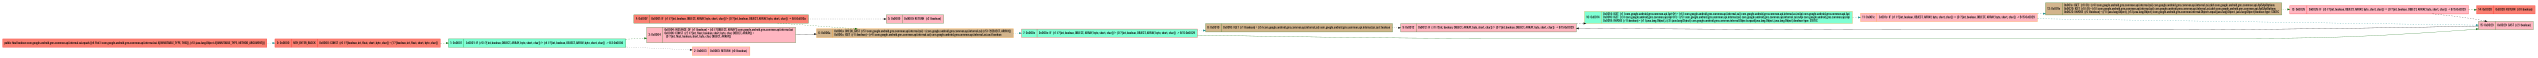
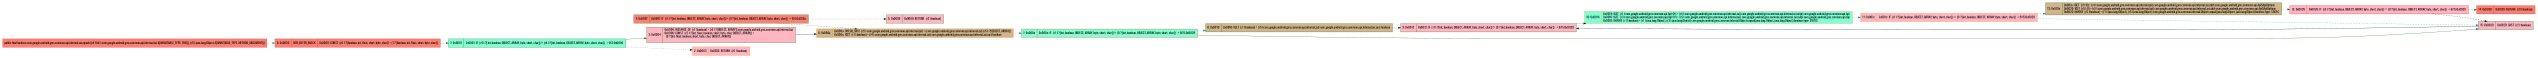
(635, 39) -> (635, 39)
(729, 51) -> (729, 51)
